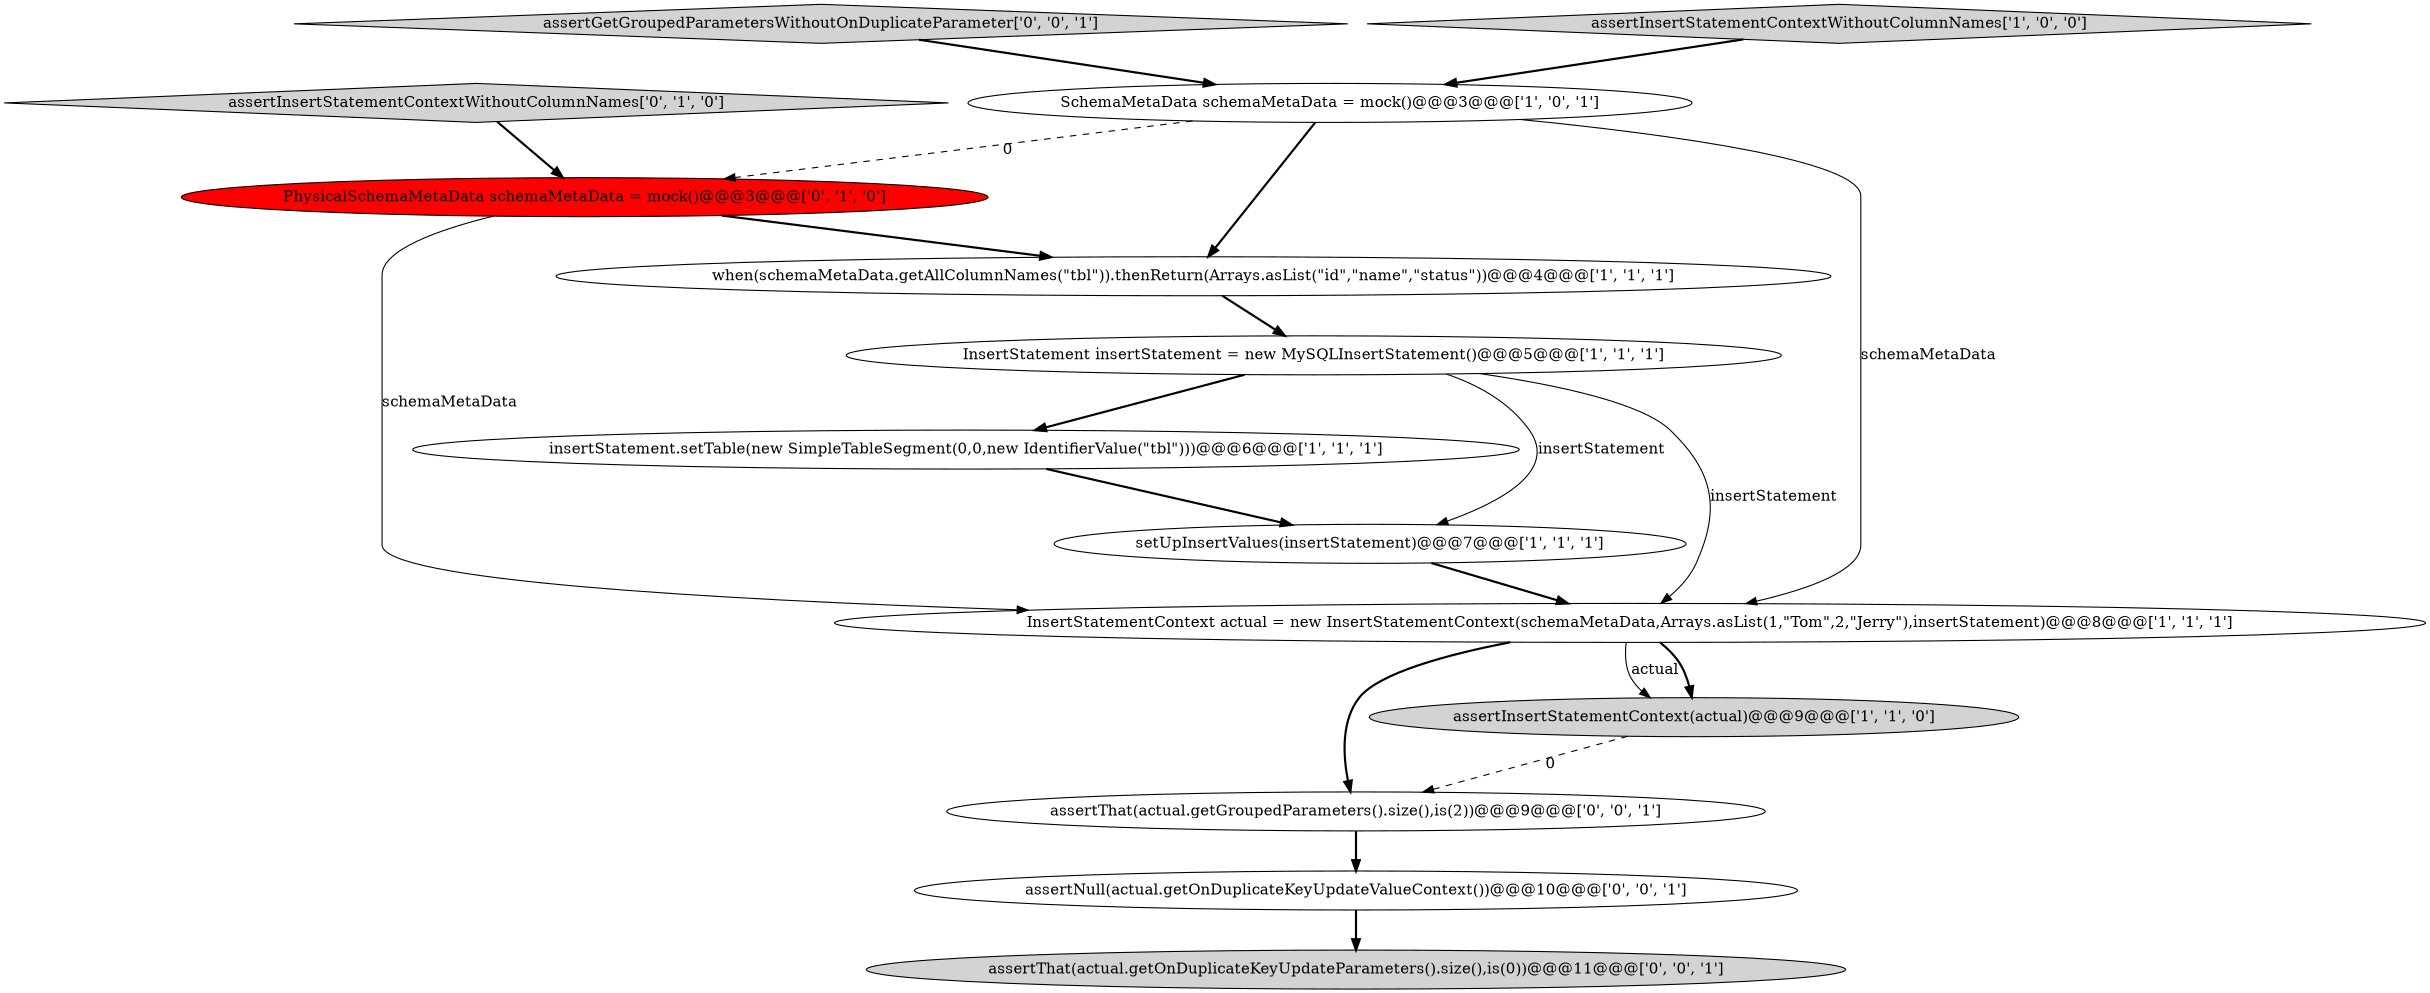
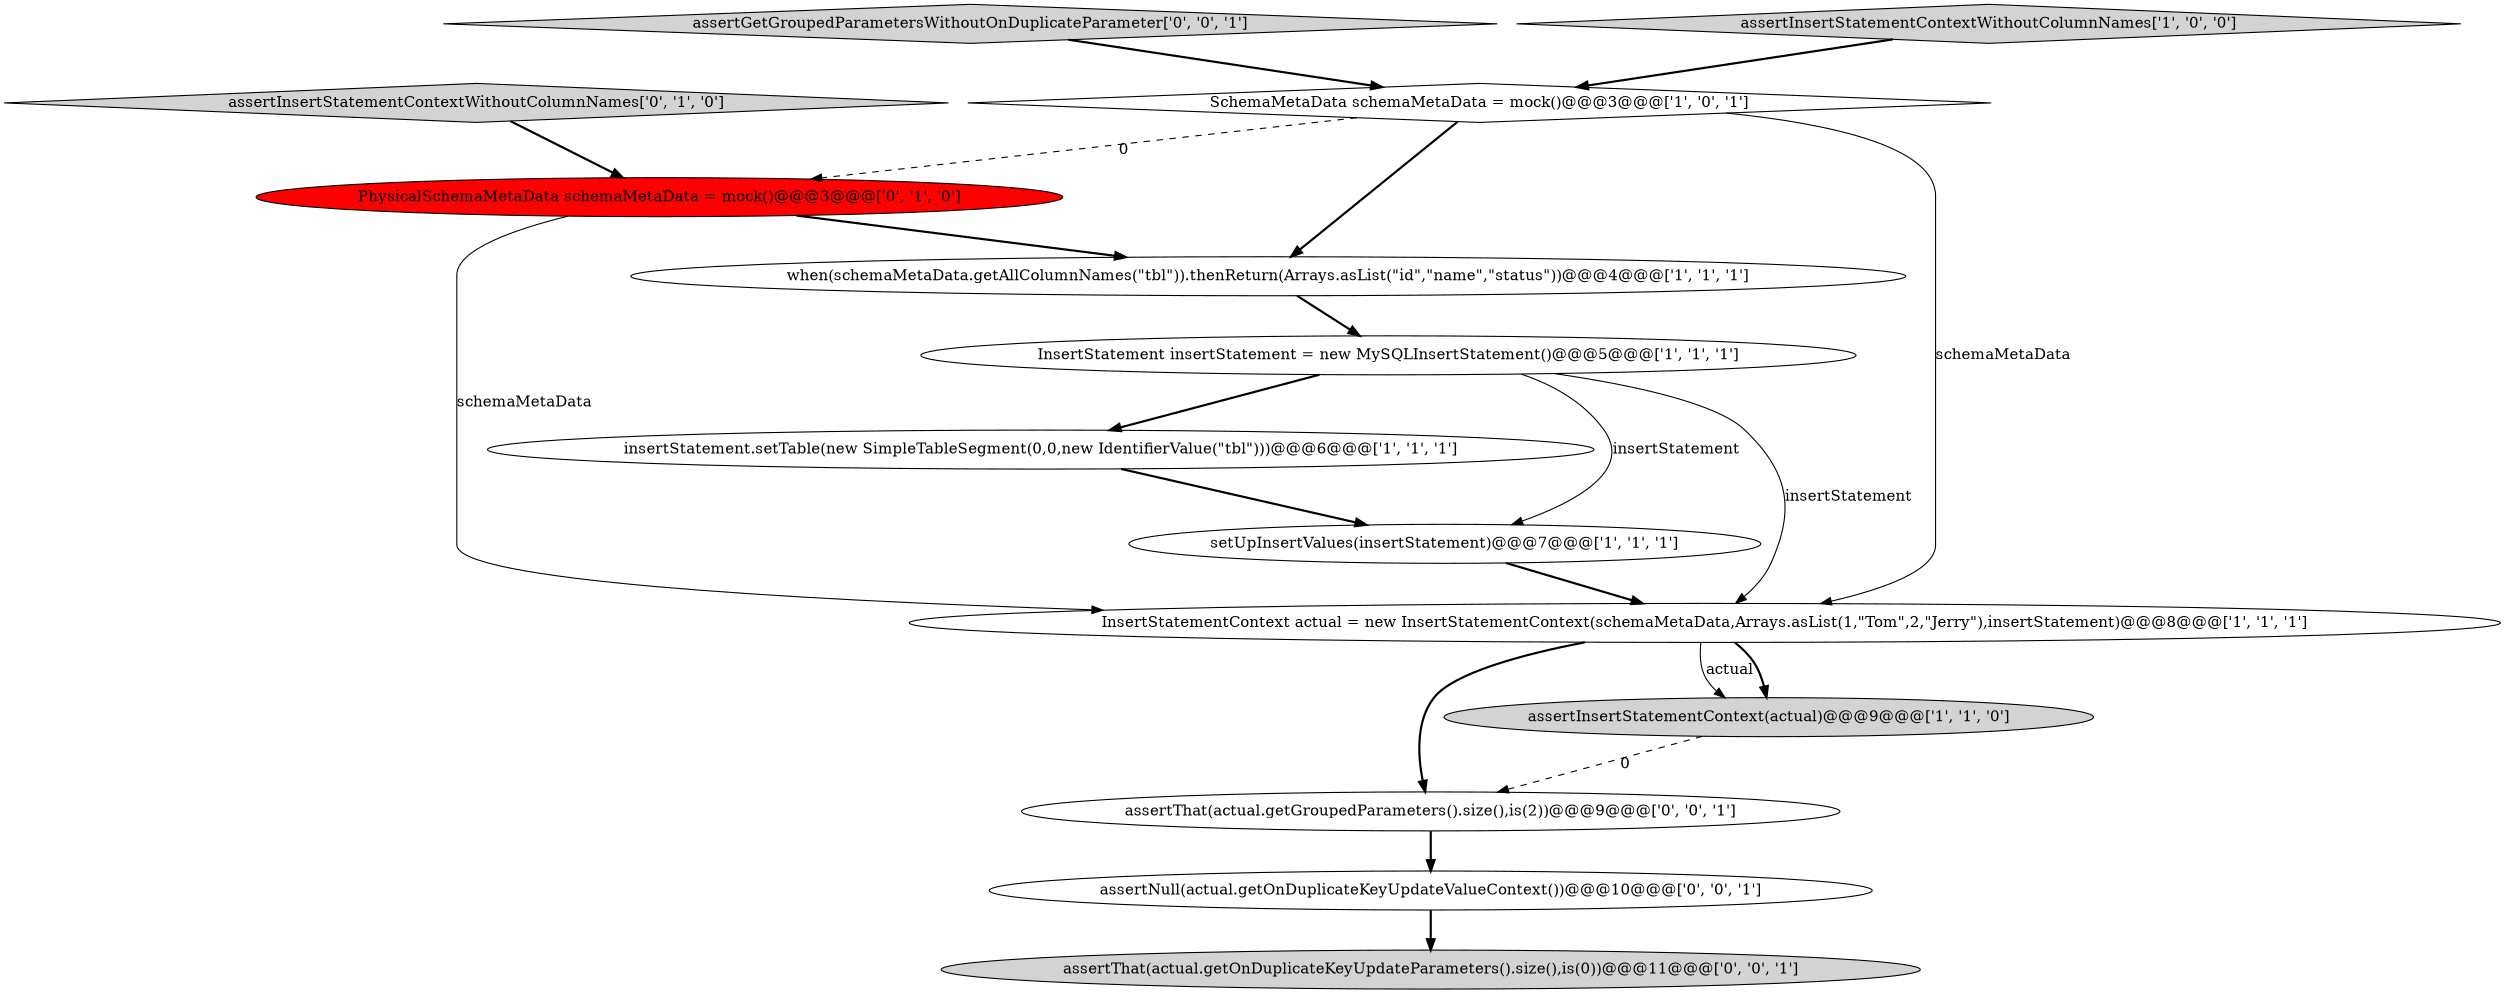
(1330, 103) -> (1480, 103)
